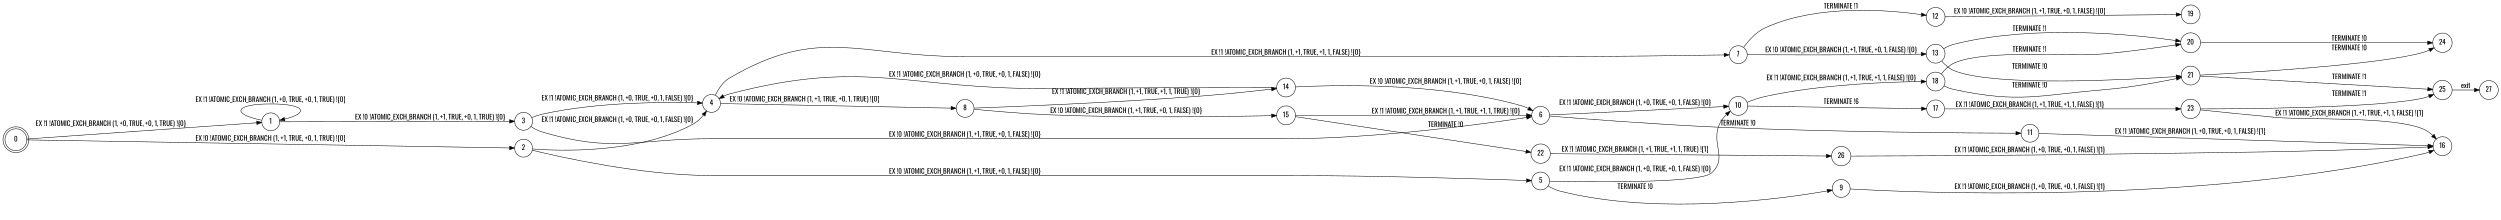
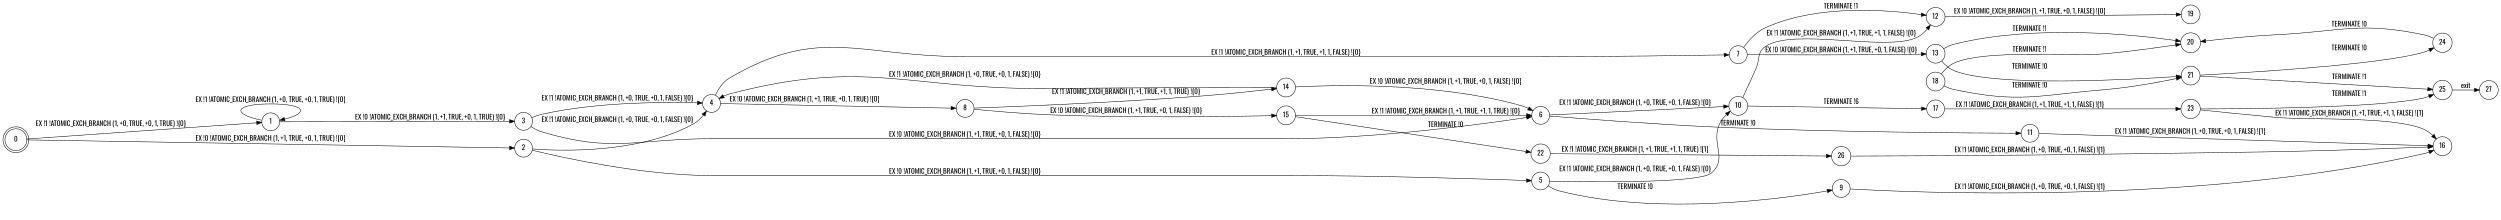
(2314, 43) -> (2320, 31)
(1833, 86) -> (1819, 39)
